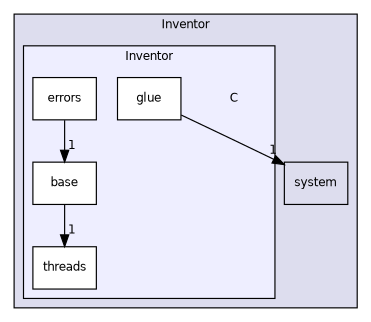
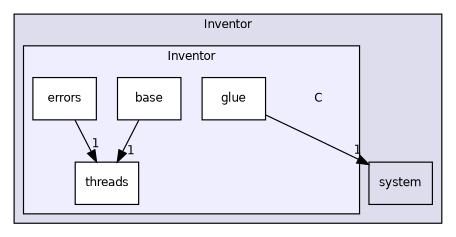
(65, 135) -> (83, 136)
